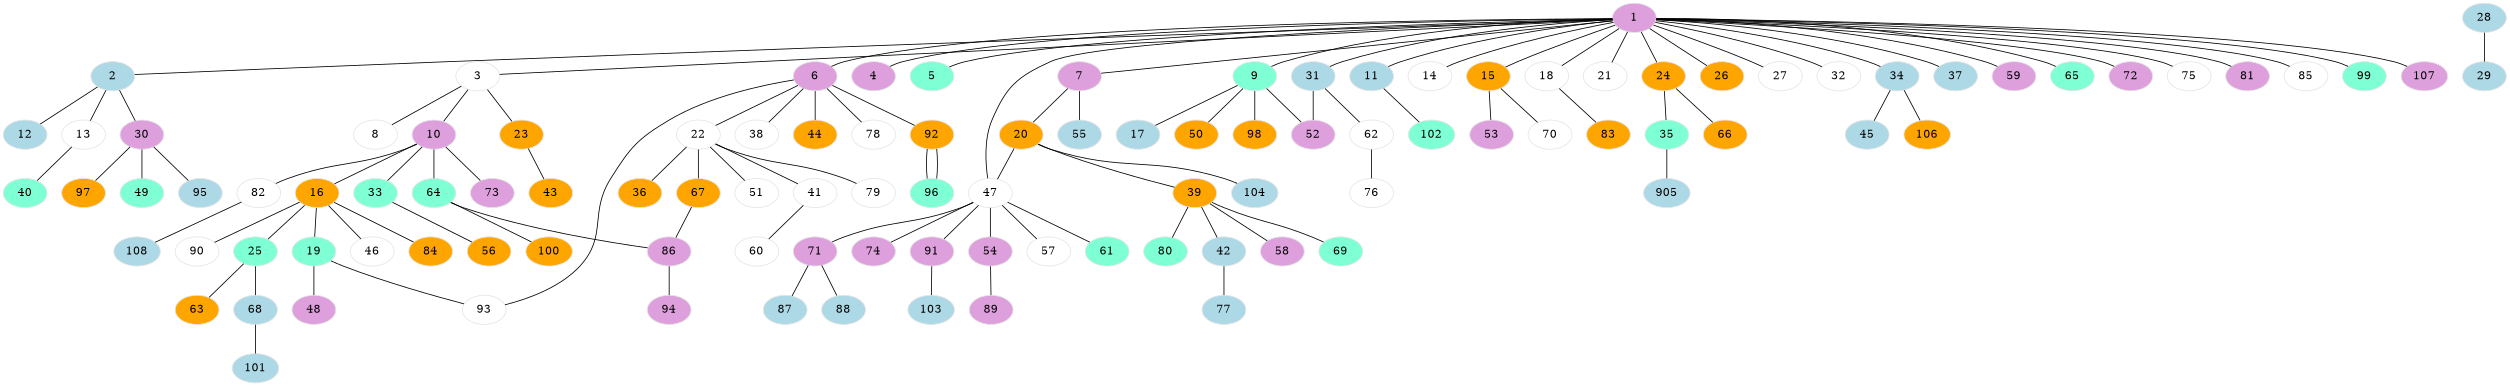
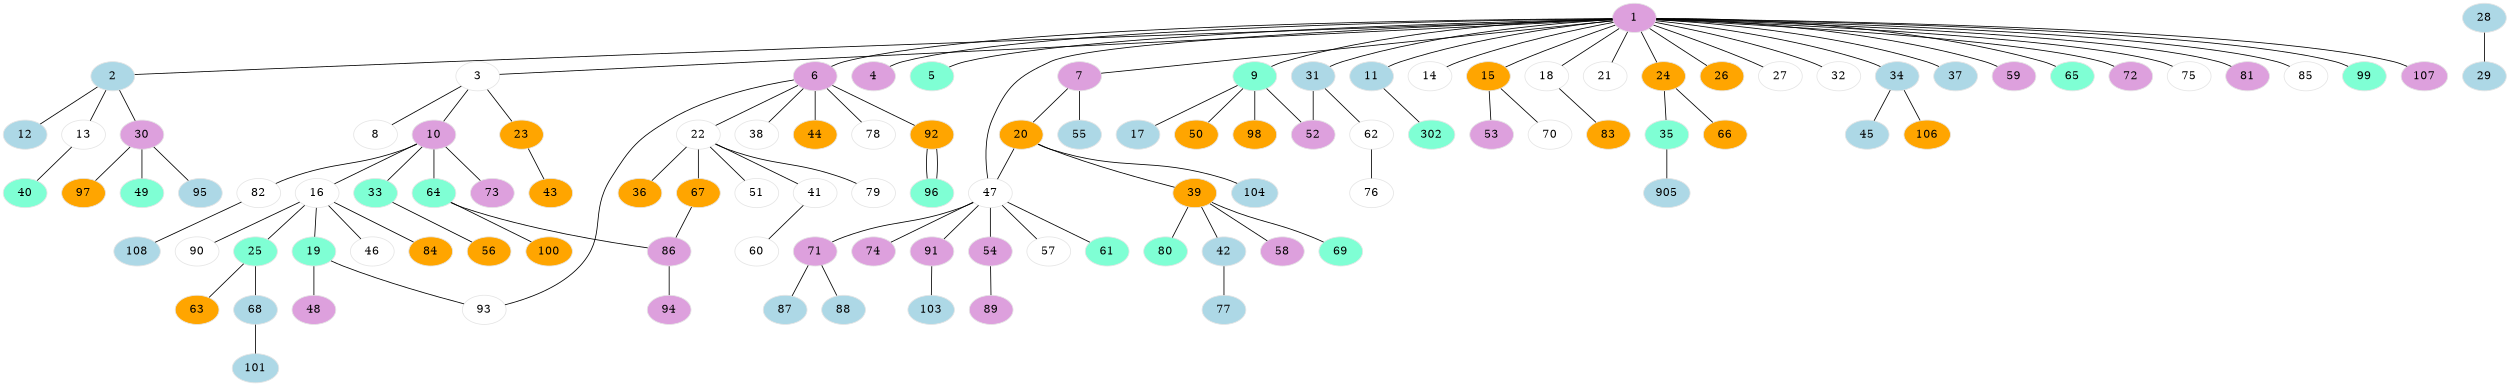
(1432, 135) -> (1432, 135)
(317, 193) -> (317, 193)
